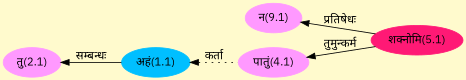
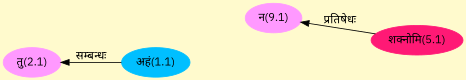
(274, 62) -> none
